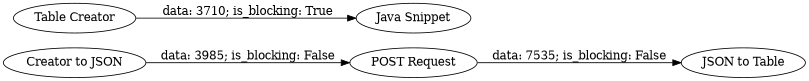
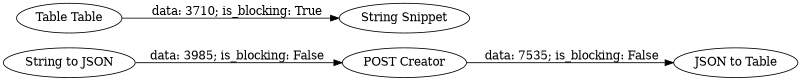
(75, 18) -> (69, 18)
(414, 18) -> (404, 18)
(75, 63) -> (69, 63)
(414, 63) -> (404, 63)
